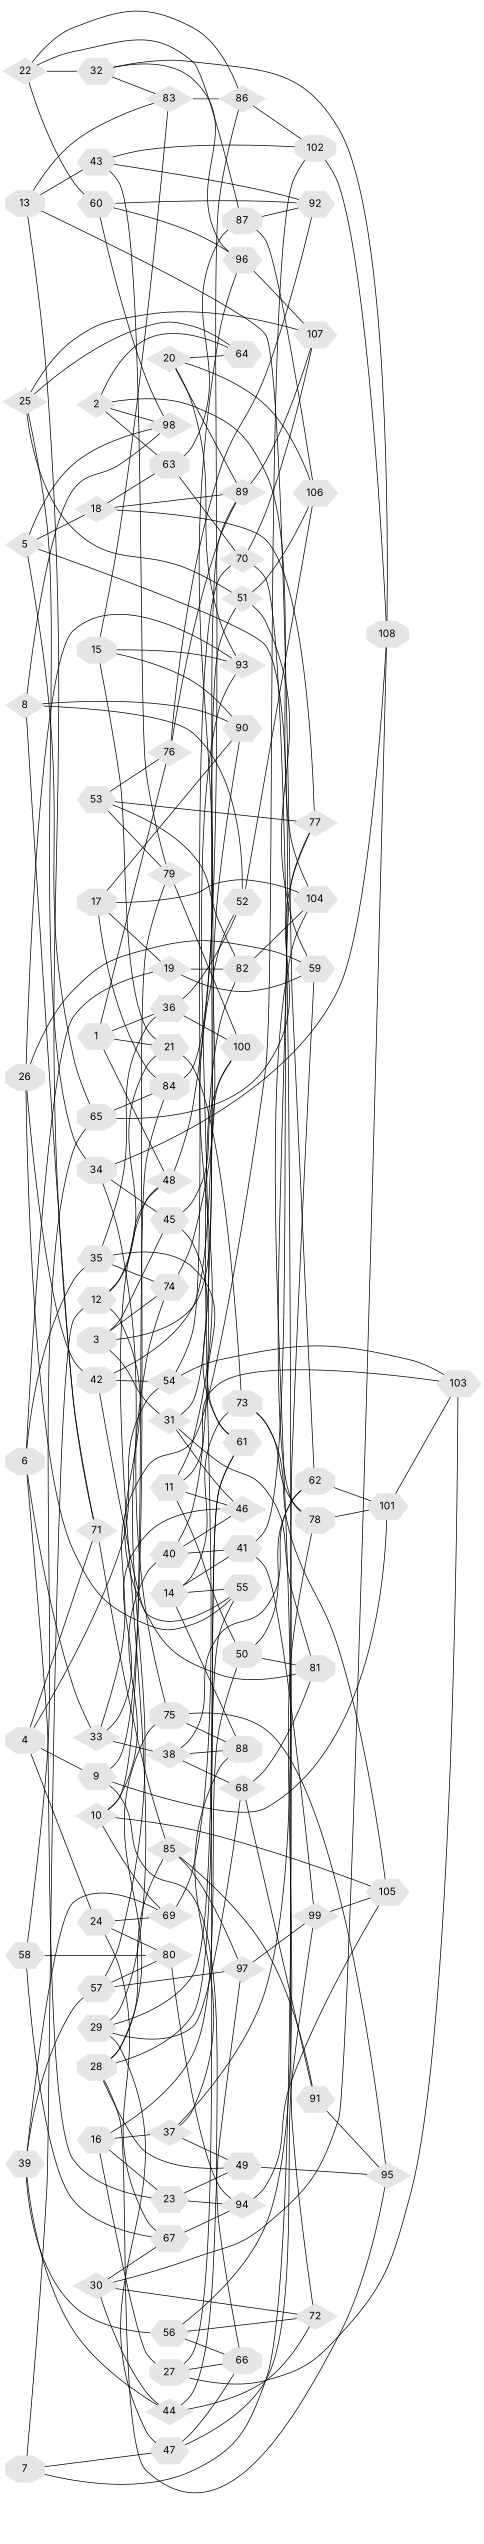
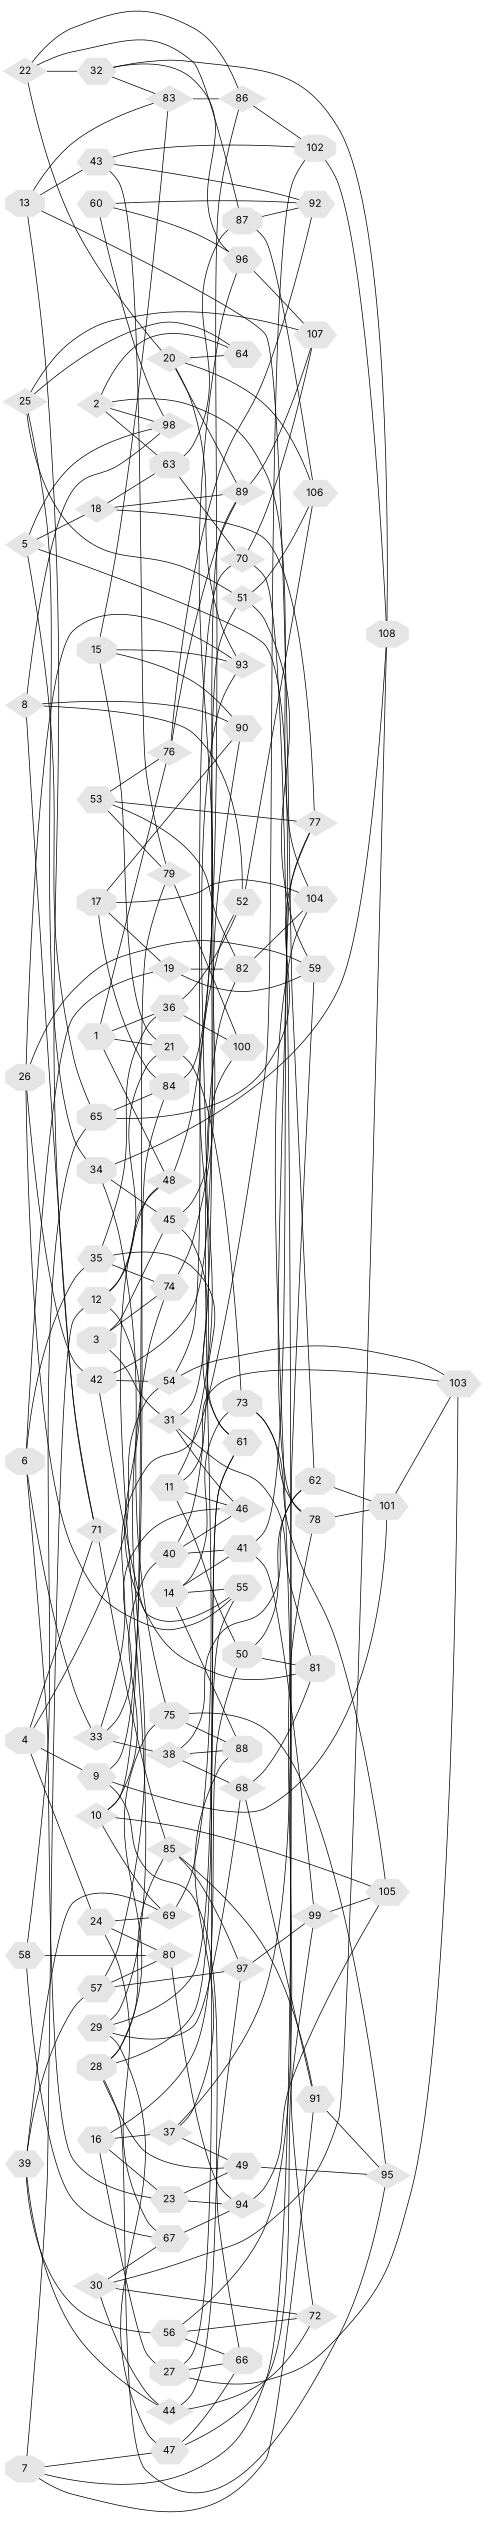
(51, 141) -> (71, 220)
(211, 1226) -> none
none -> (276, 2411)
